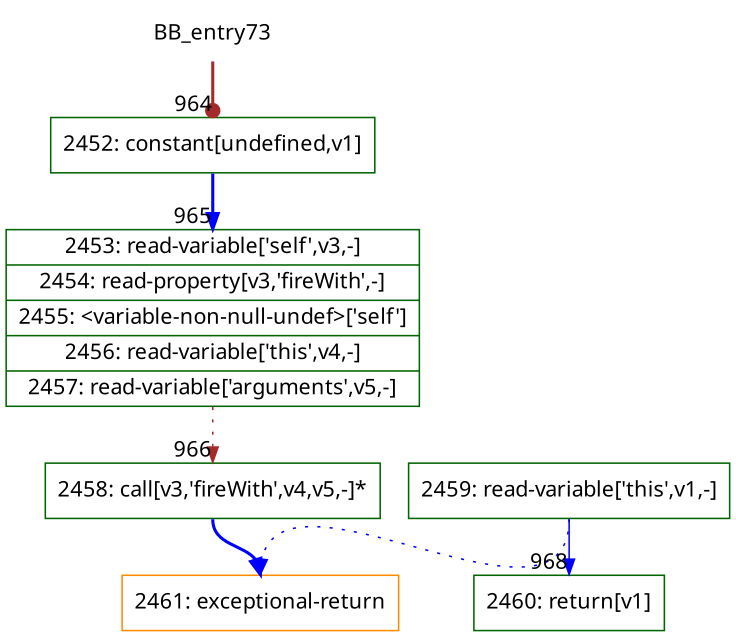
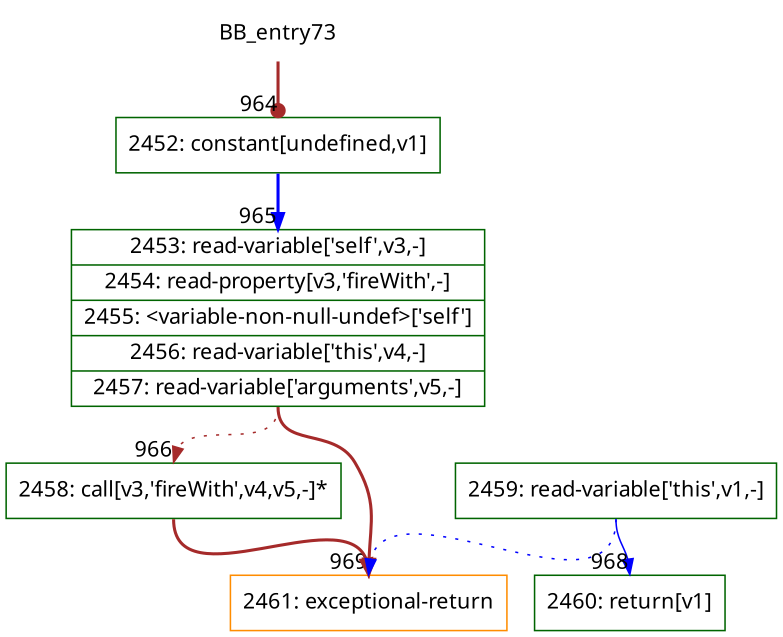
none -> (354, 462)
(229, 543) -> (264, 548)
